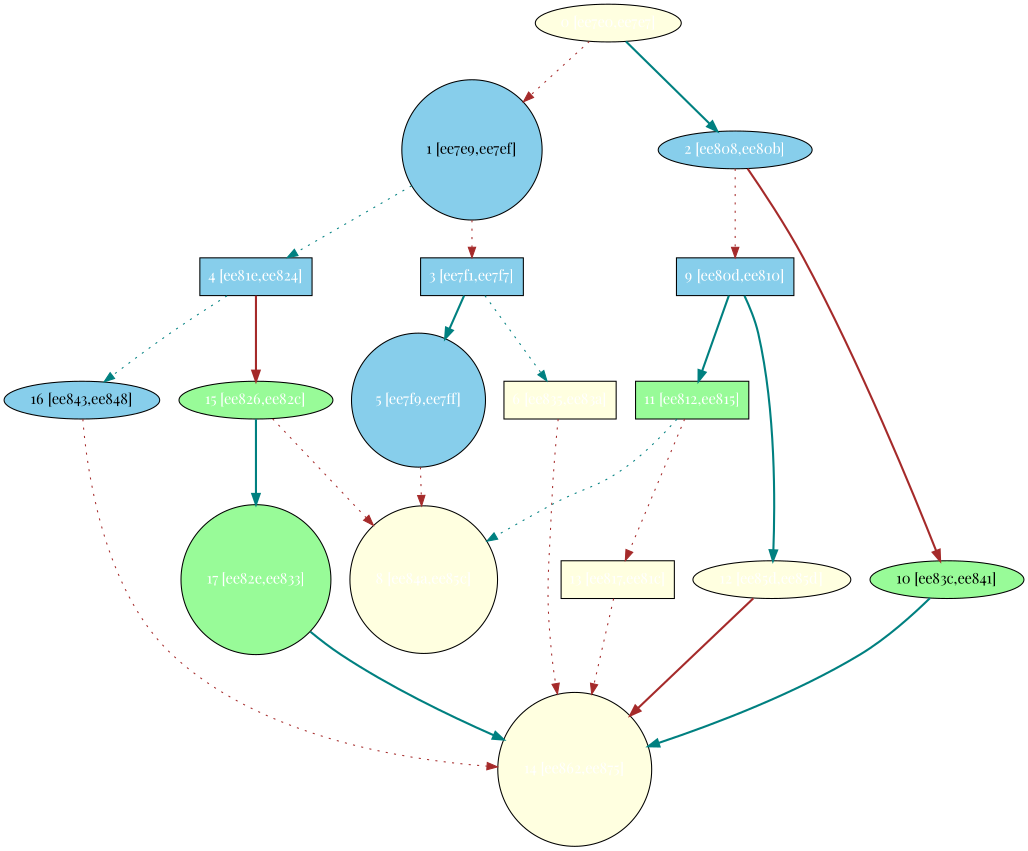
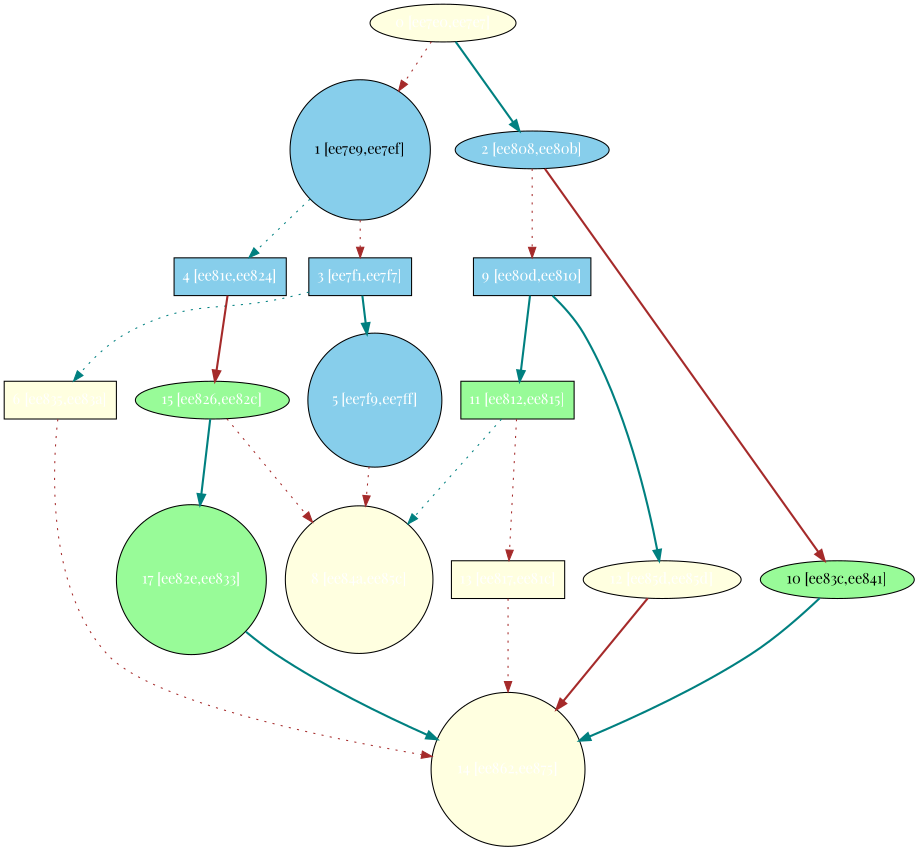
(82, 400) -> none
